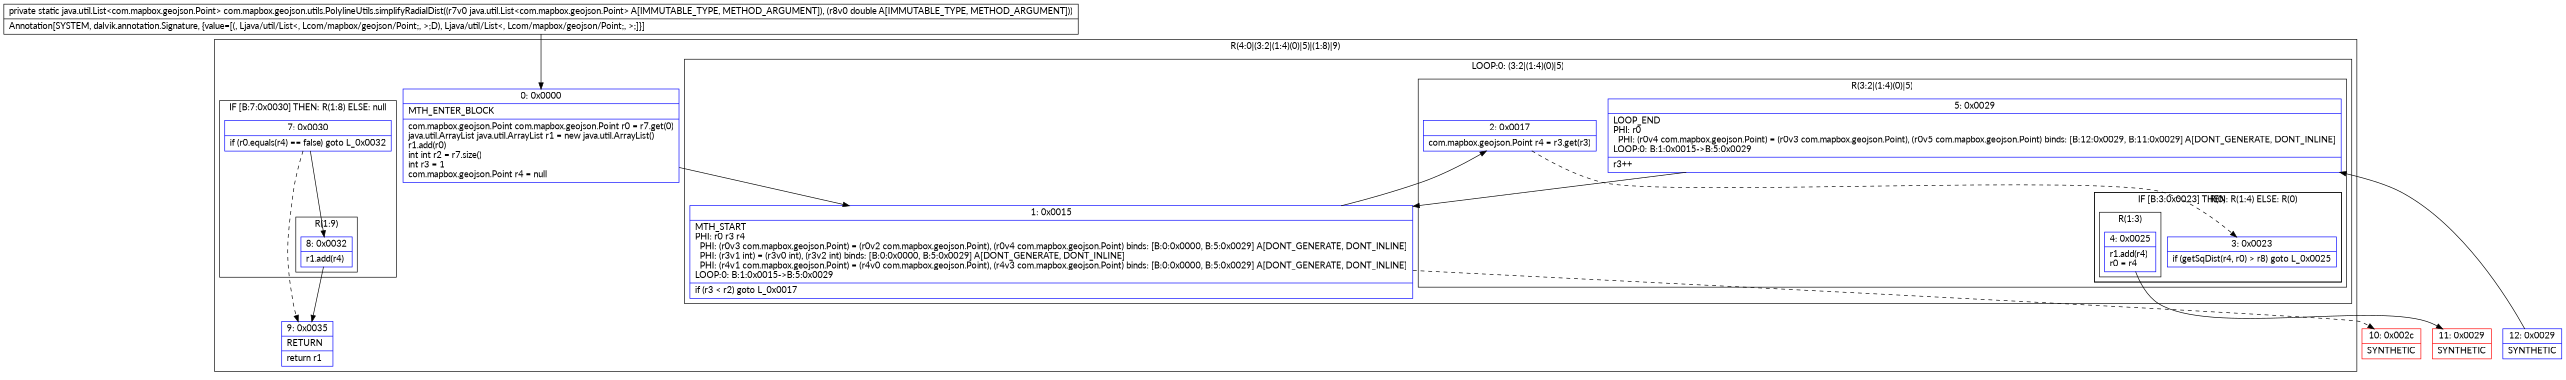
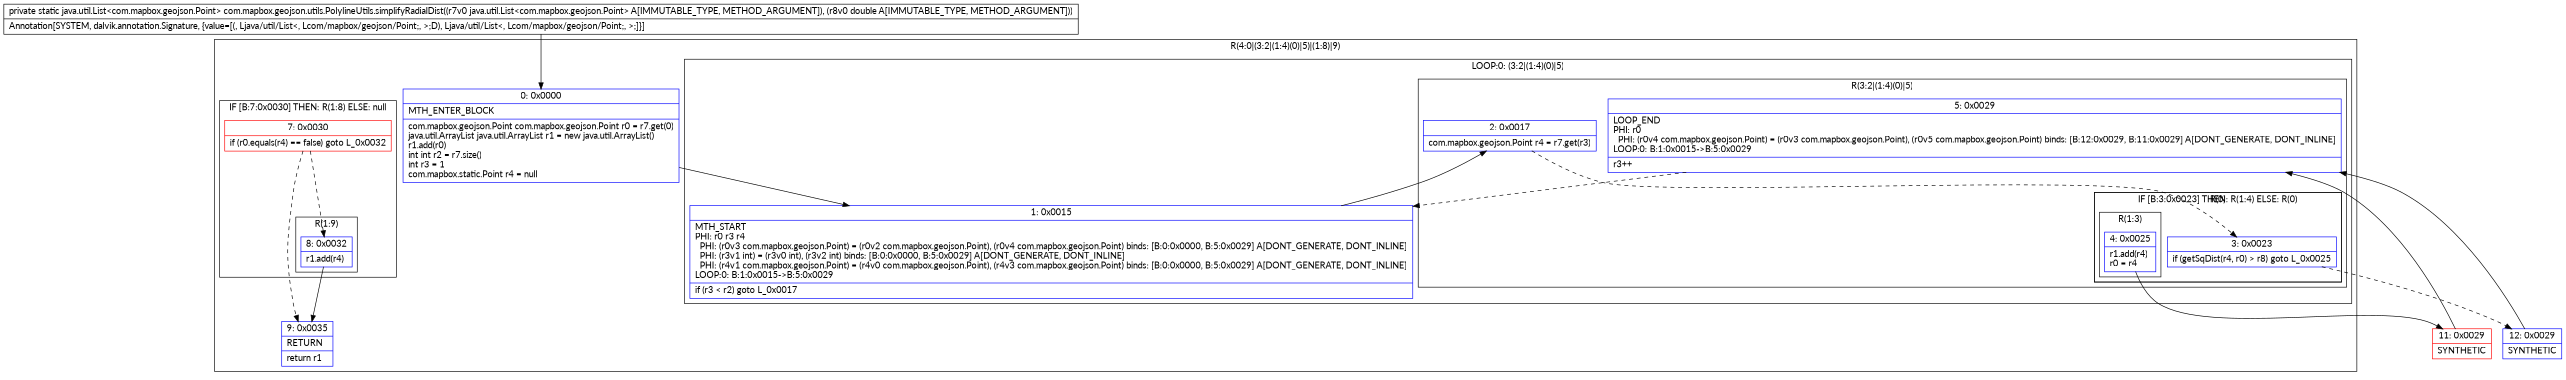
(308, 136) -> (308, 136)
(1510, 143) -> (1510, 143)
(478, 174) -> (473, 174)
(1553, 189) -> (1553, 189)
(317, 191) -> (317, 191)
none -> (2391, 232)
none -> (2415, 292)
(2391, 344) -> none
